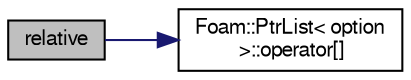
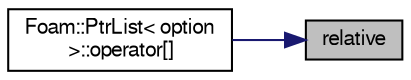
(131, 40) -> (259, 40)
